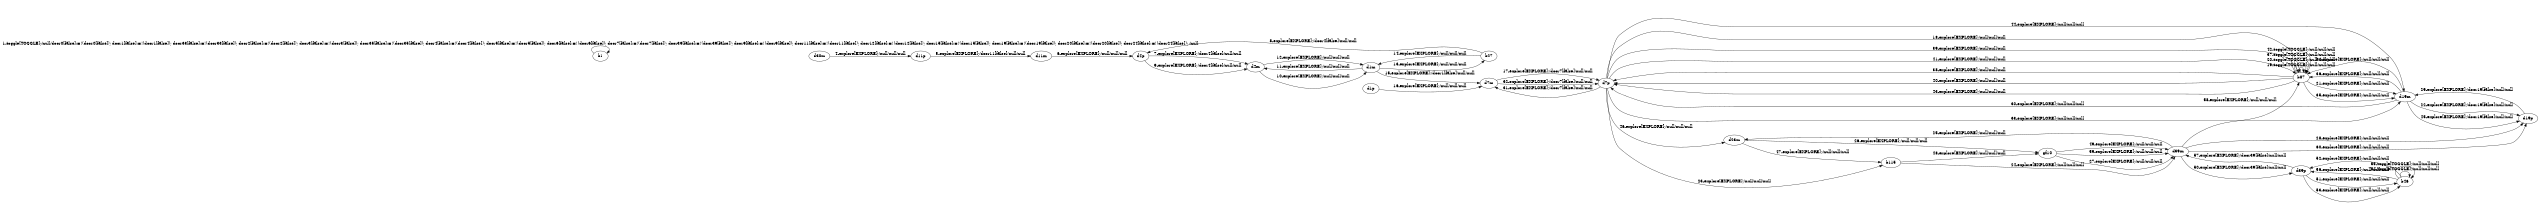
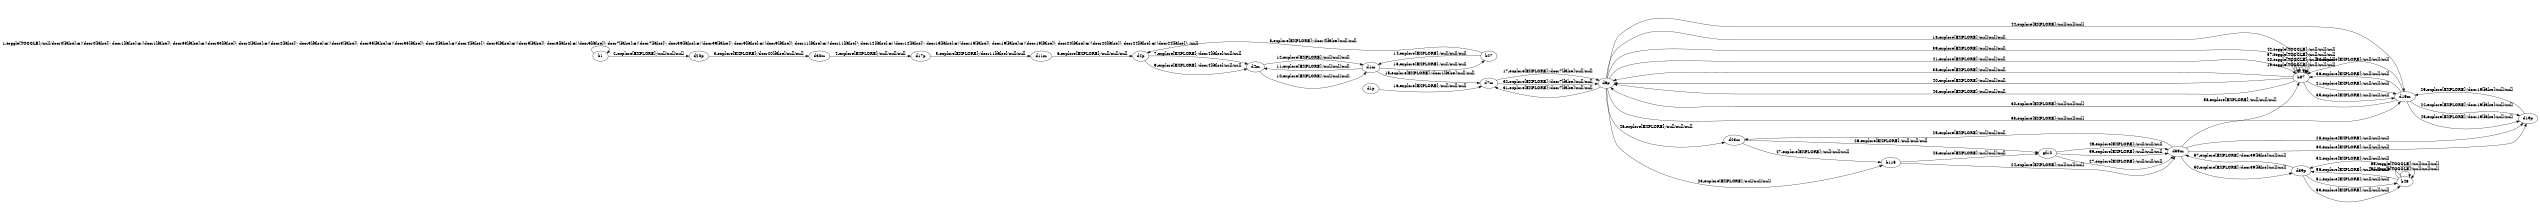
none -> (699, 56)
(921, 56) -> (921, 56)
(1606, 83) -> (1606, 83)
